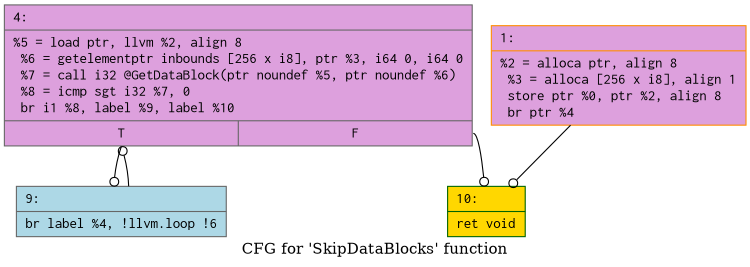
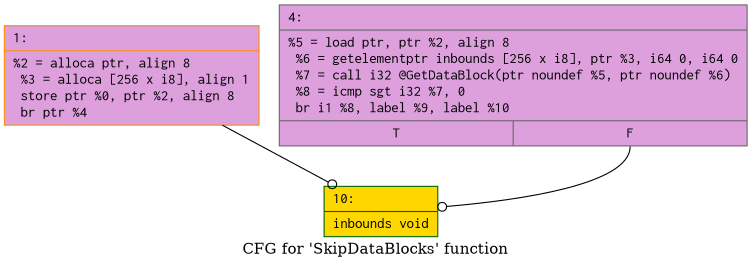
(128, 42) -> (399, 42)
(121, 212) -> none
(486, 224) -> (381, 224)
